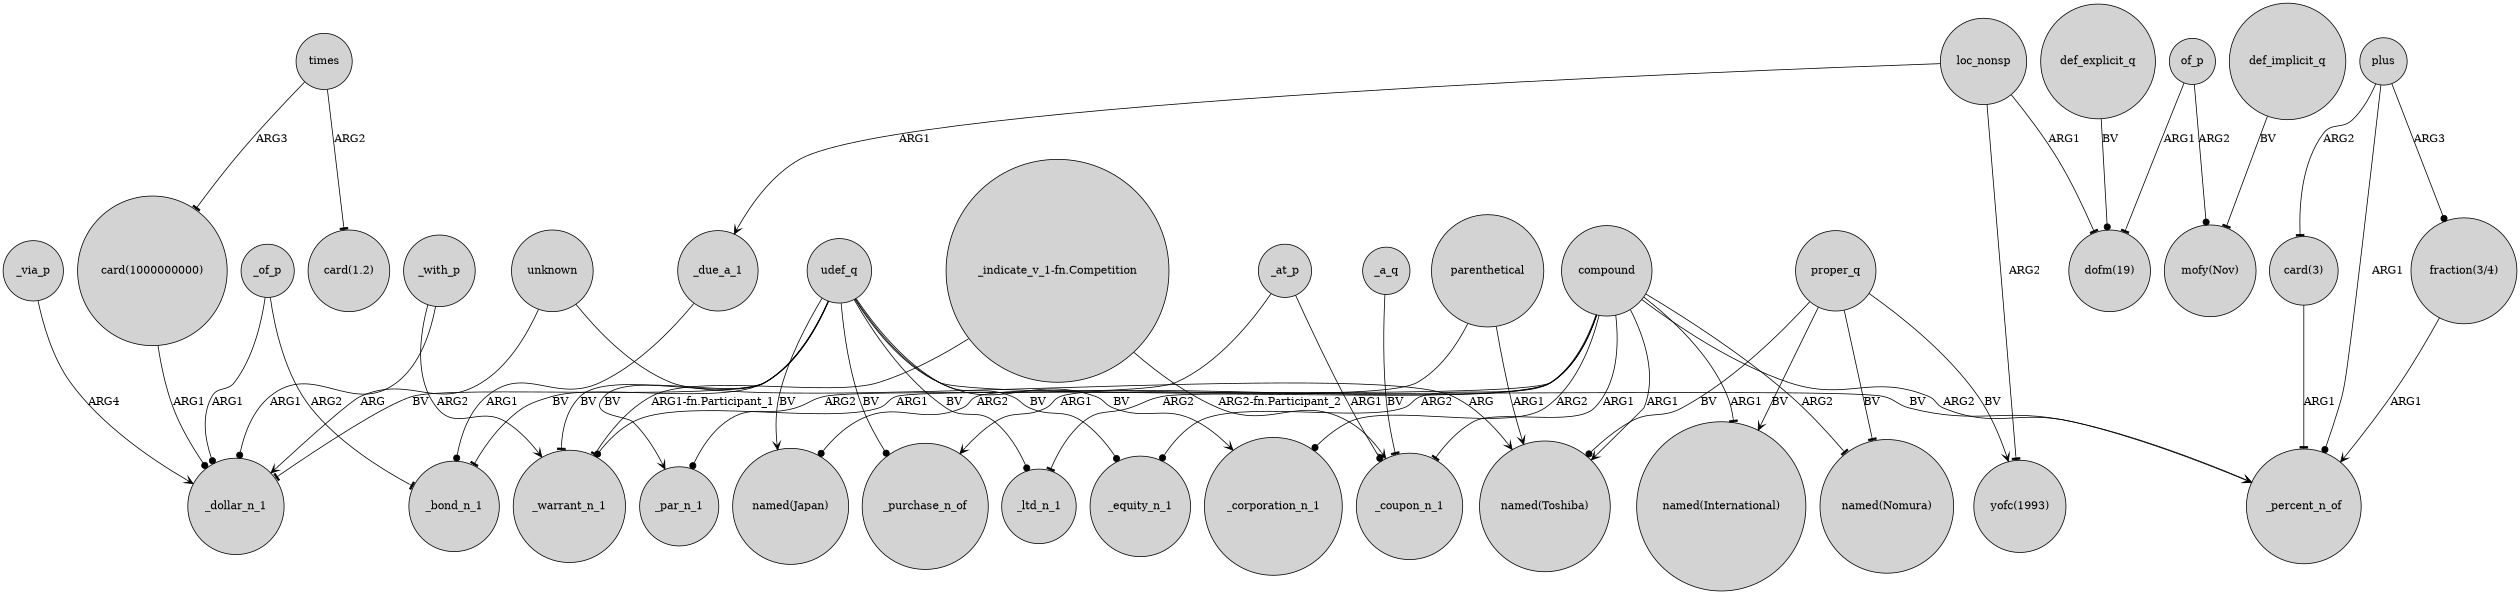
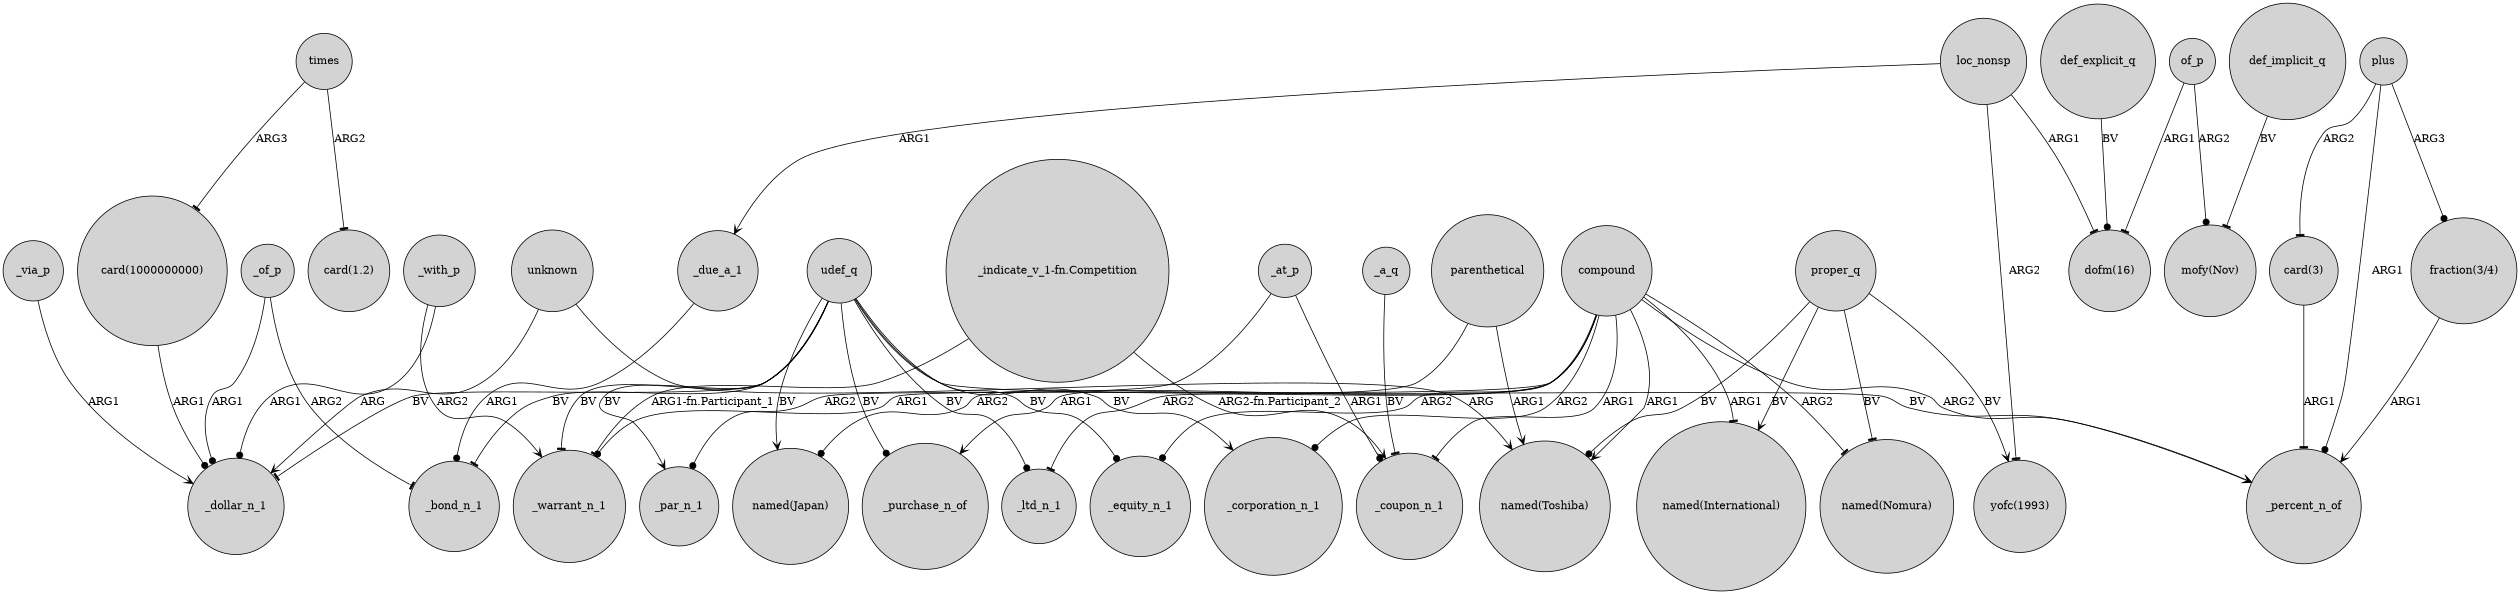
(2110, 271) -> (2110, 271)
(104, 402) -> (104, 402)
